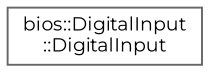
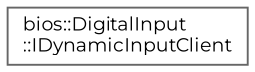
(105, 36) -> (128, 36)
